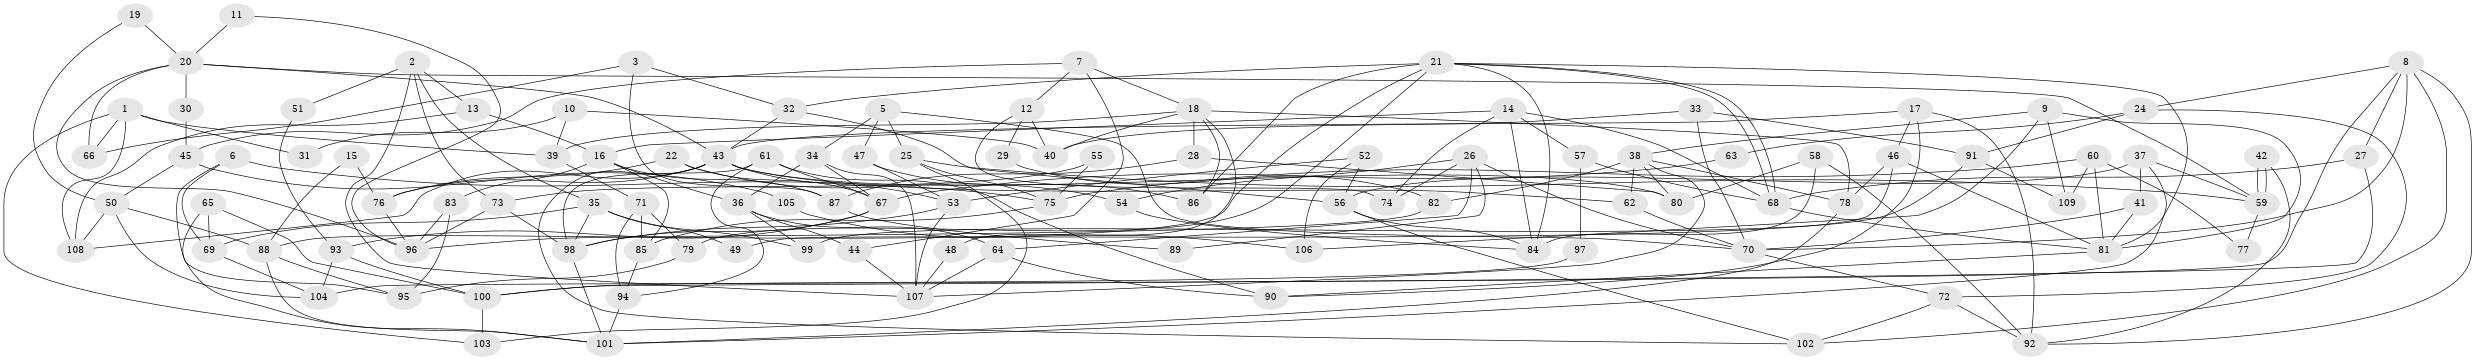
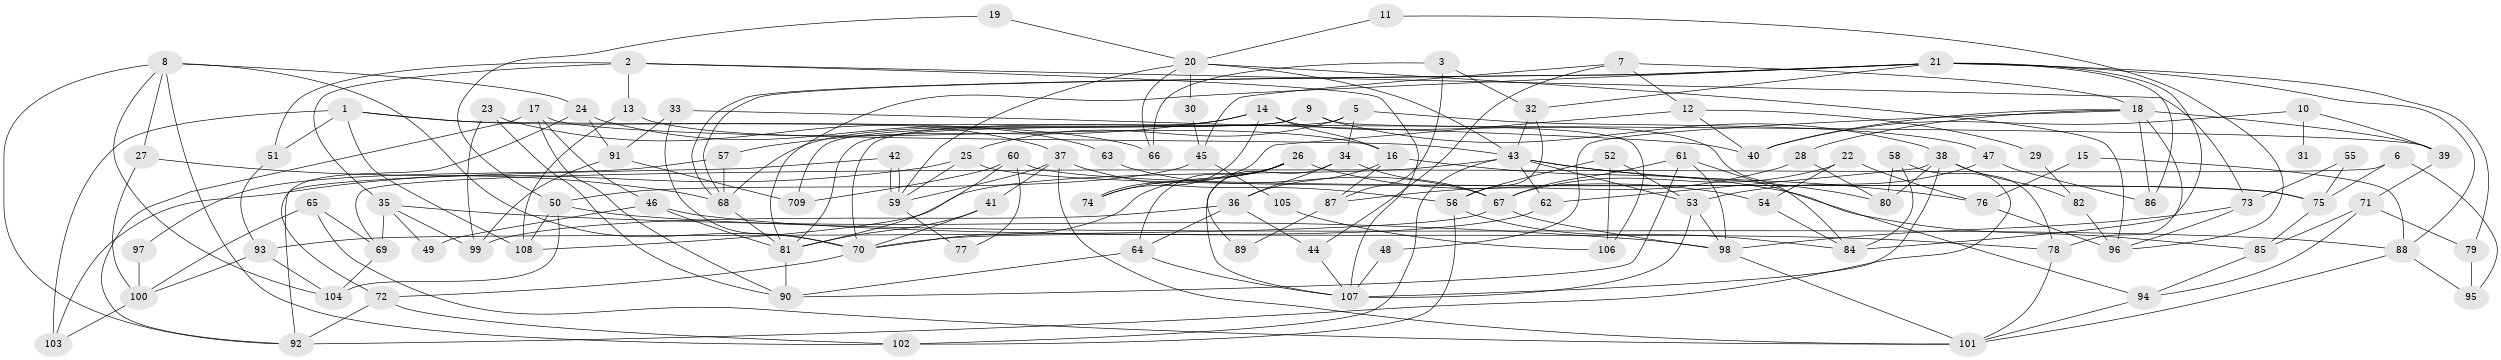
none -> (488, 110)
(225, 137) -> (309, 133)
(451, 204) -> none
(2067, 204) -> (797, 204)
